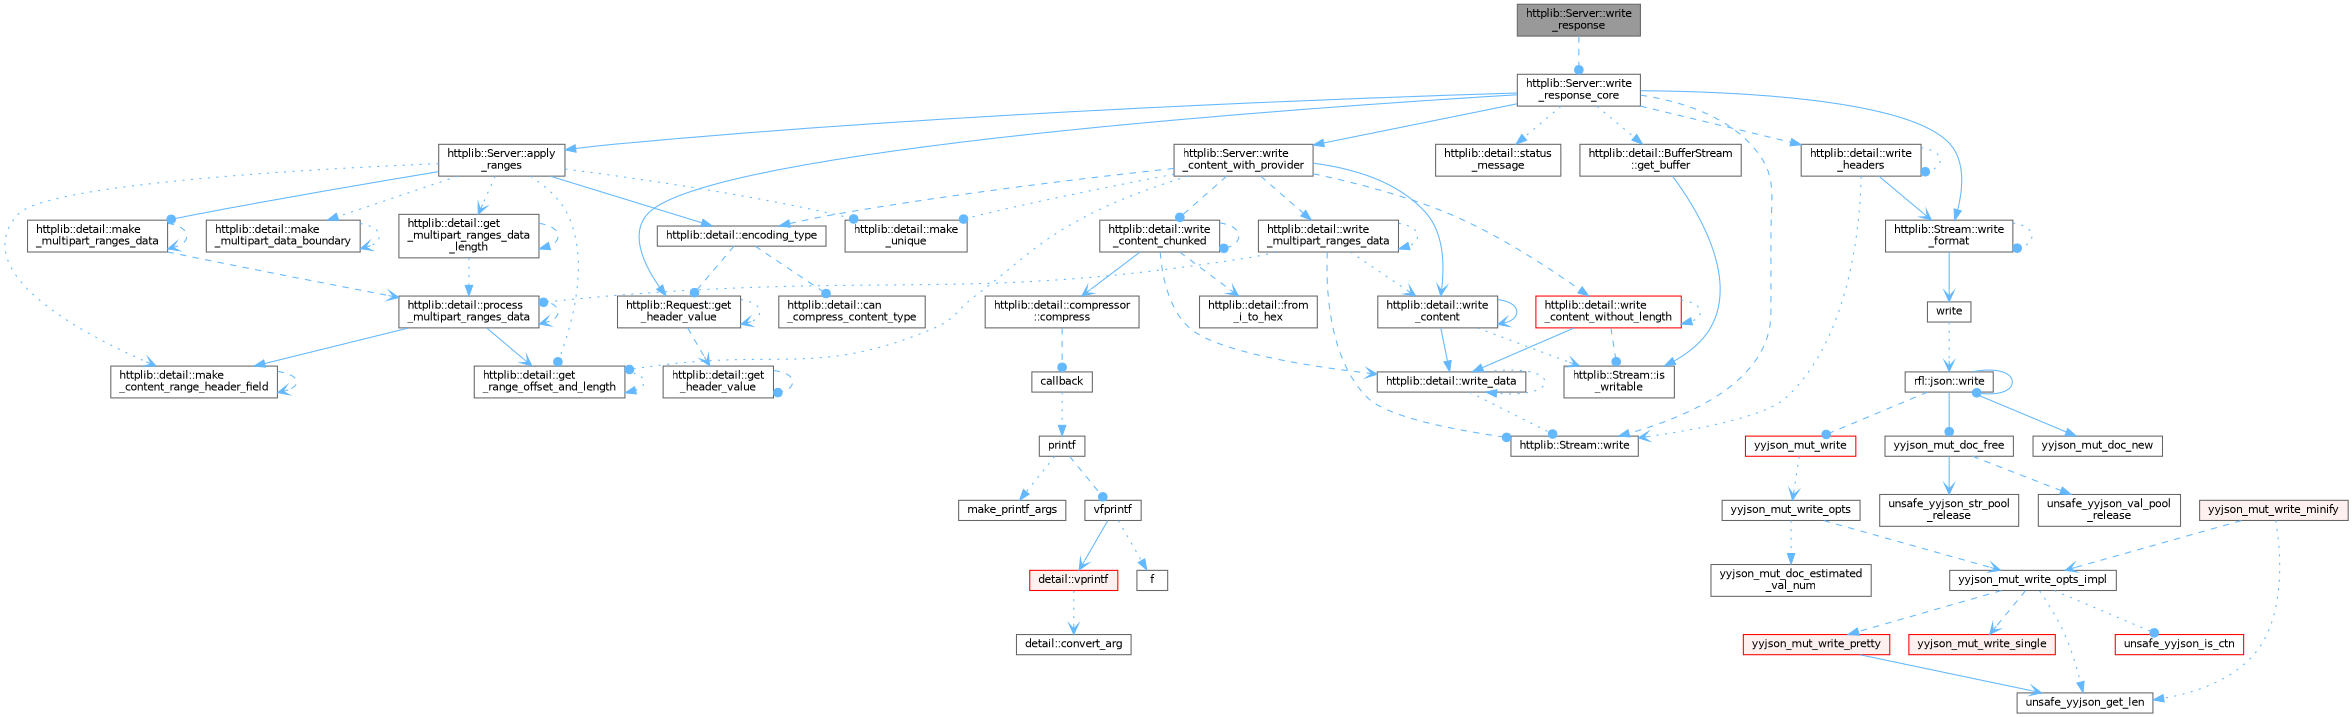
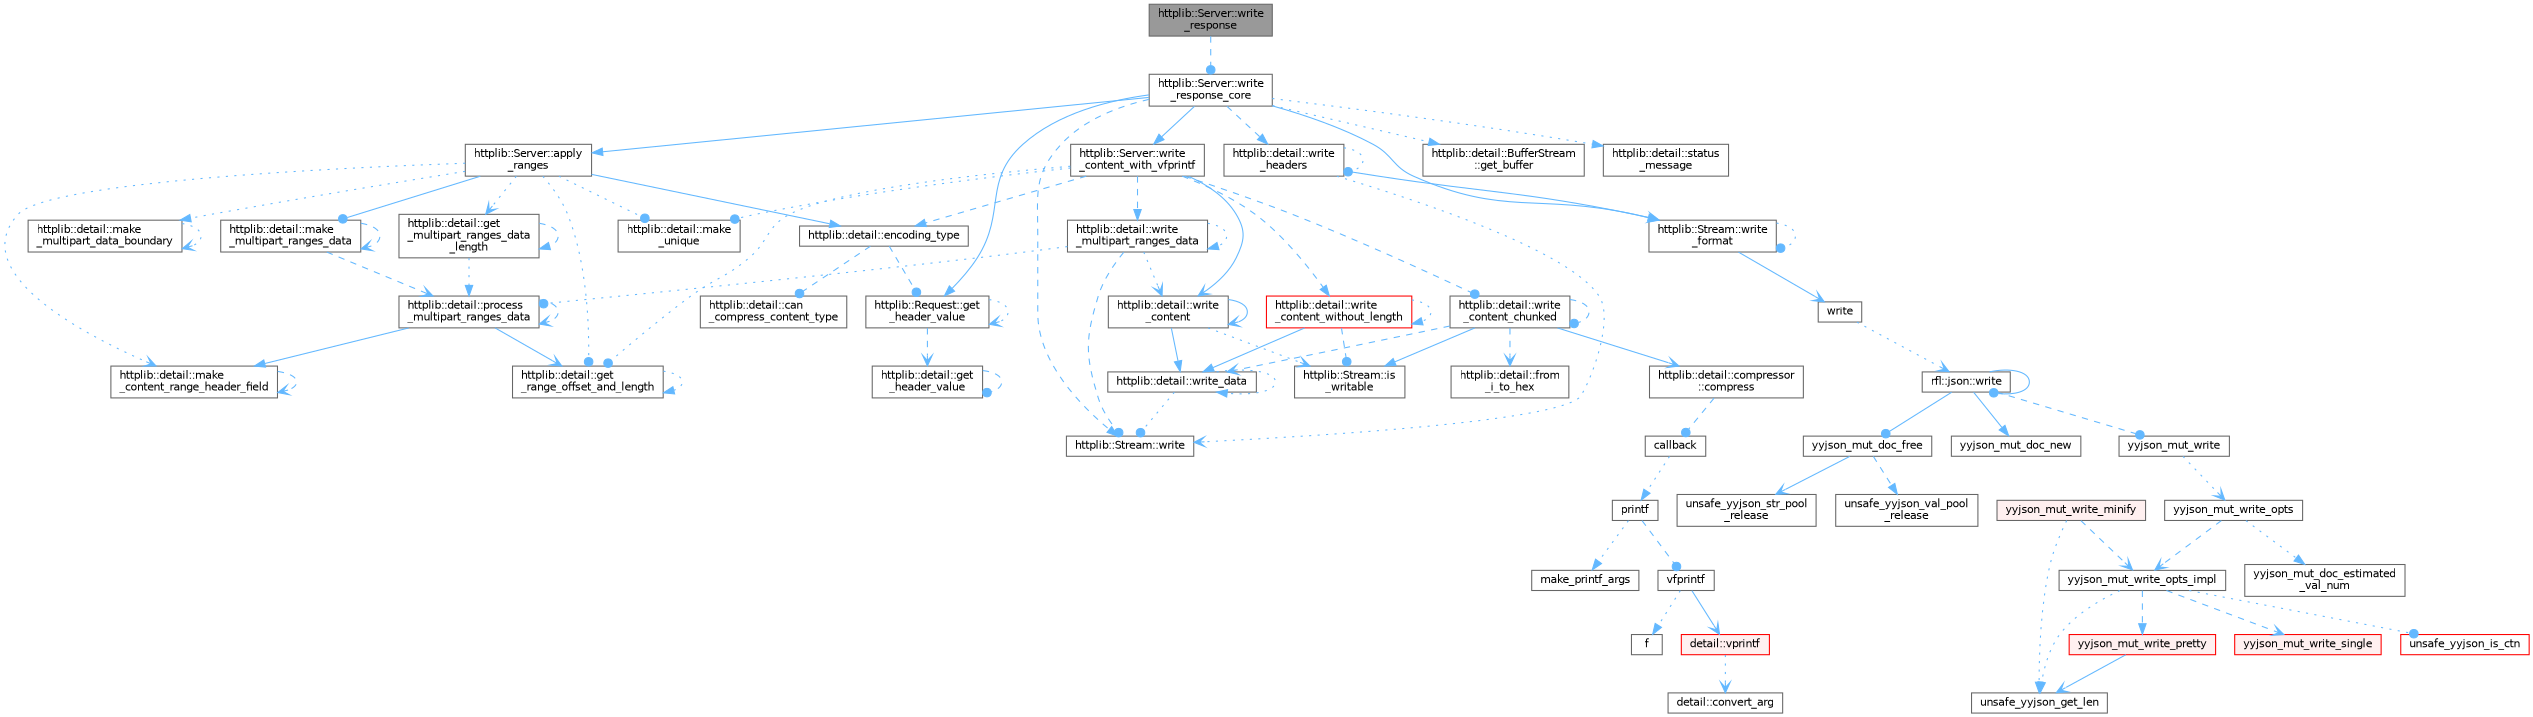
(1244, 160) -> (1138, 160)
(1718, 272) -> (1435, 345)
(1801, 446) -> (2174, 446)
